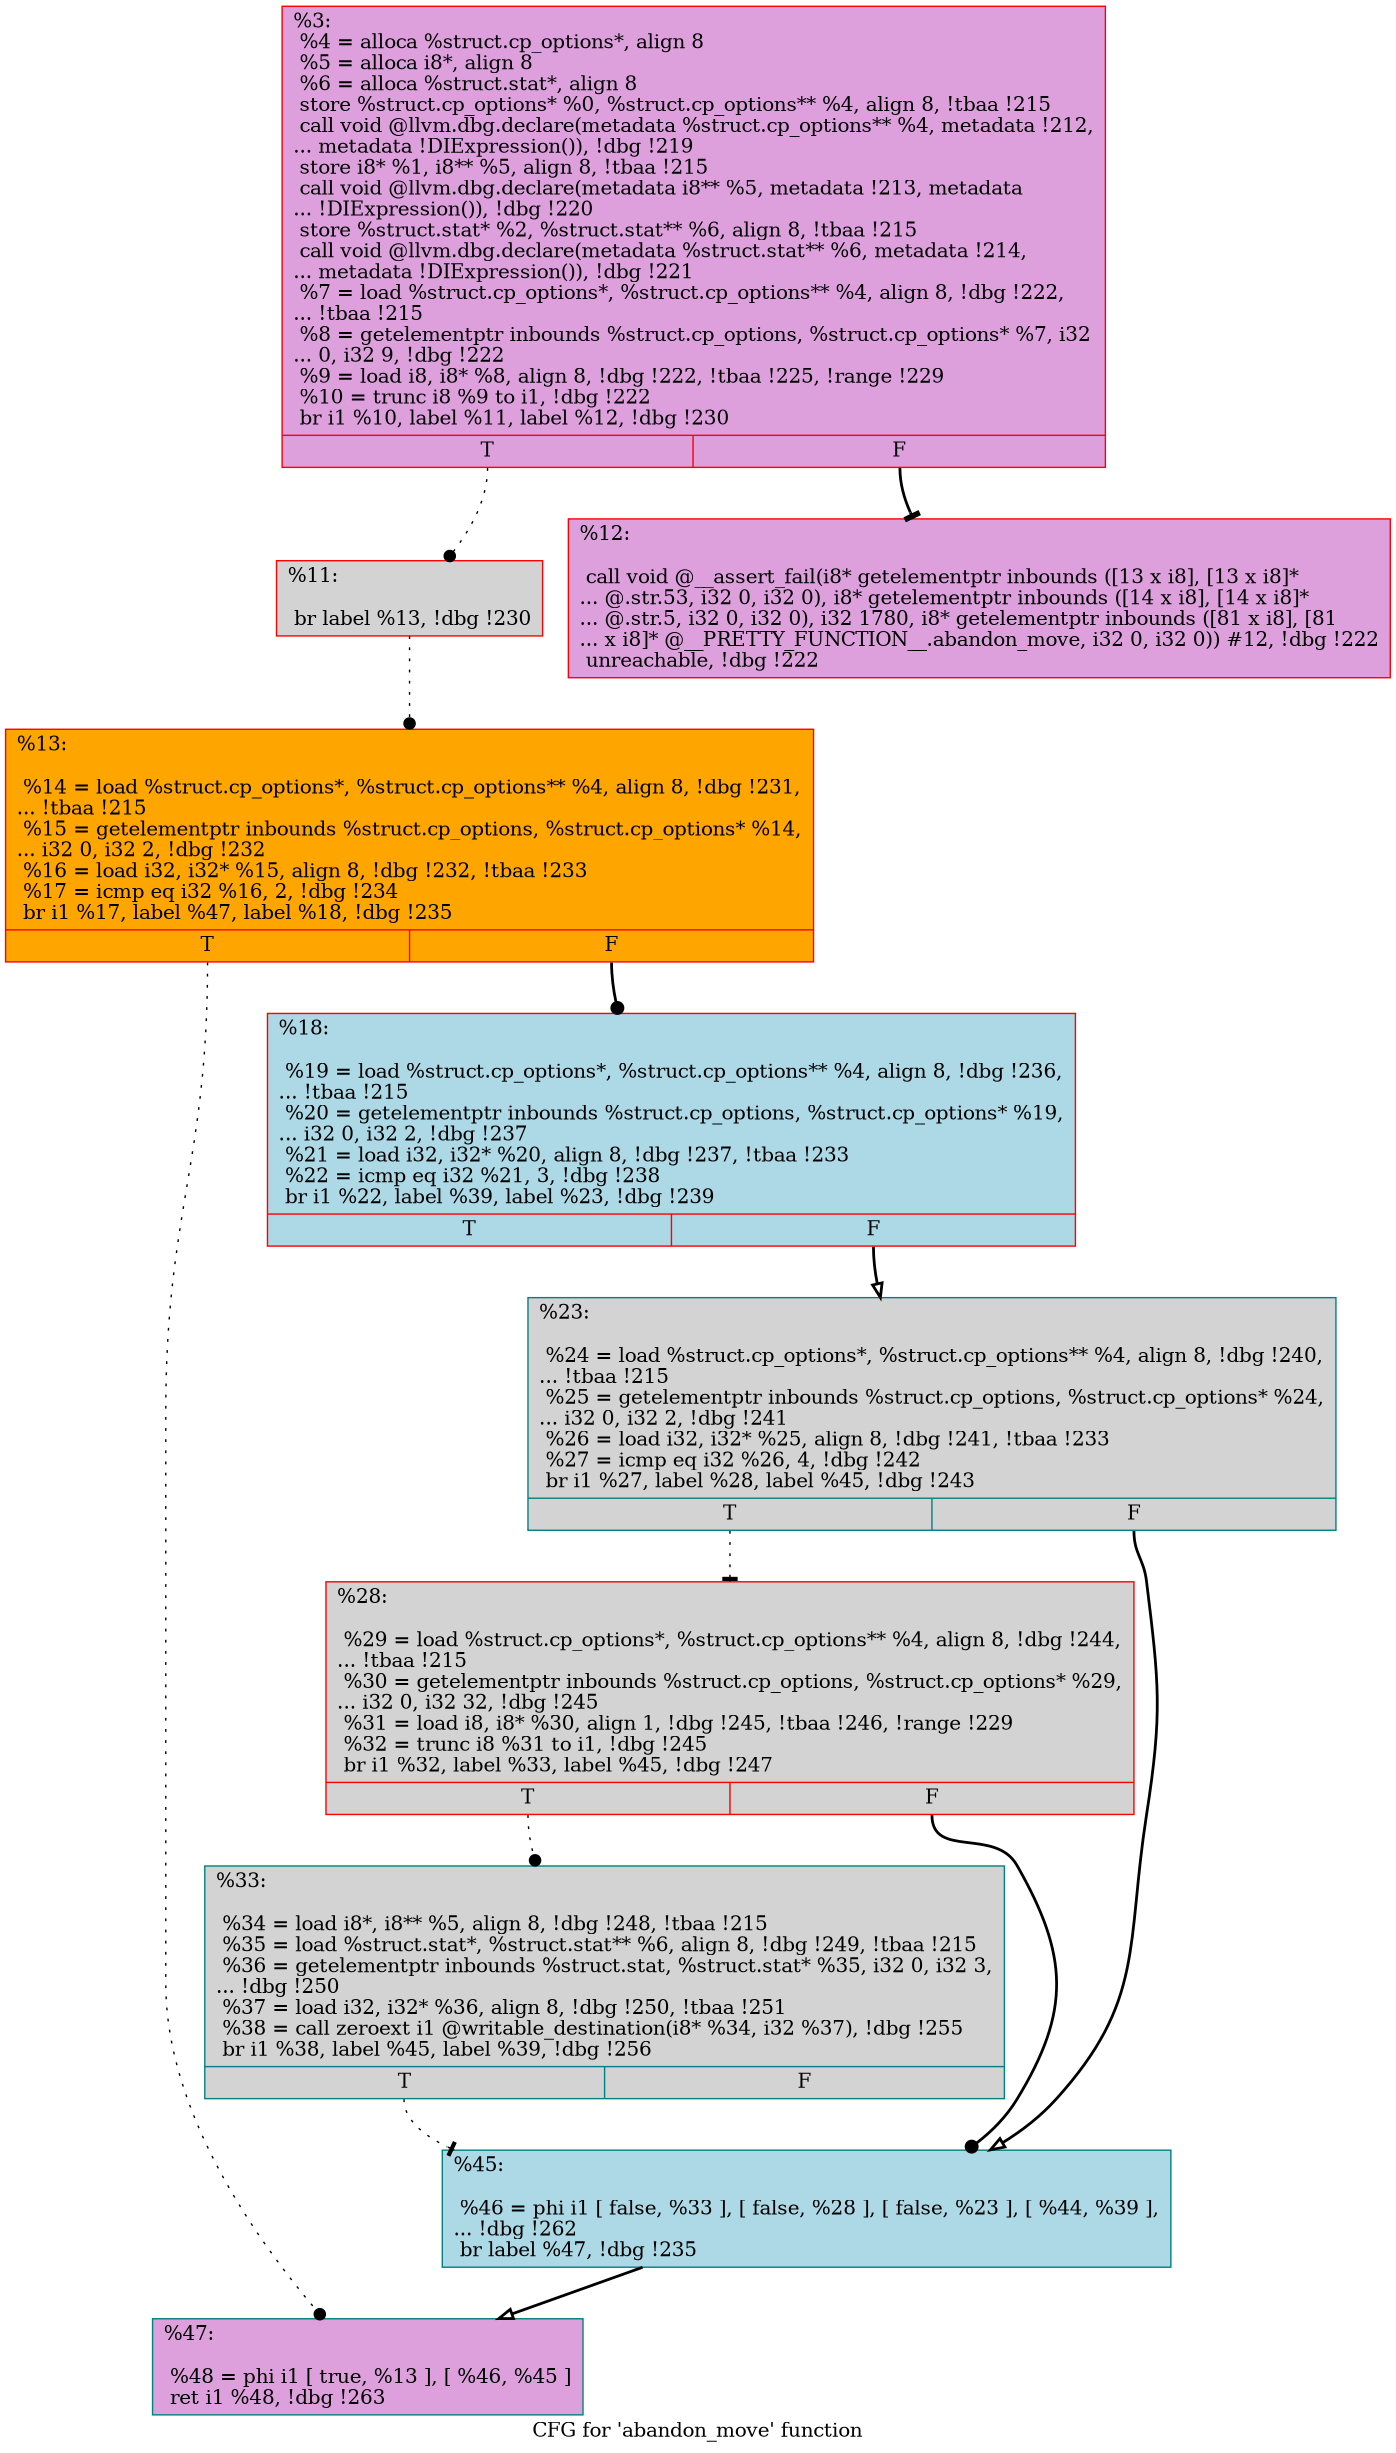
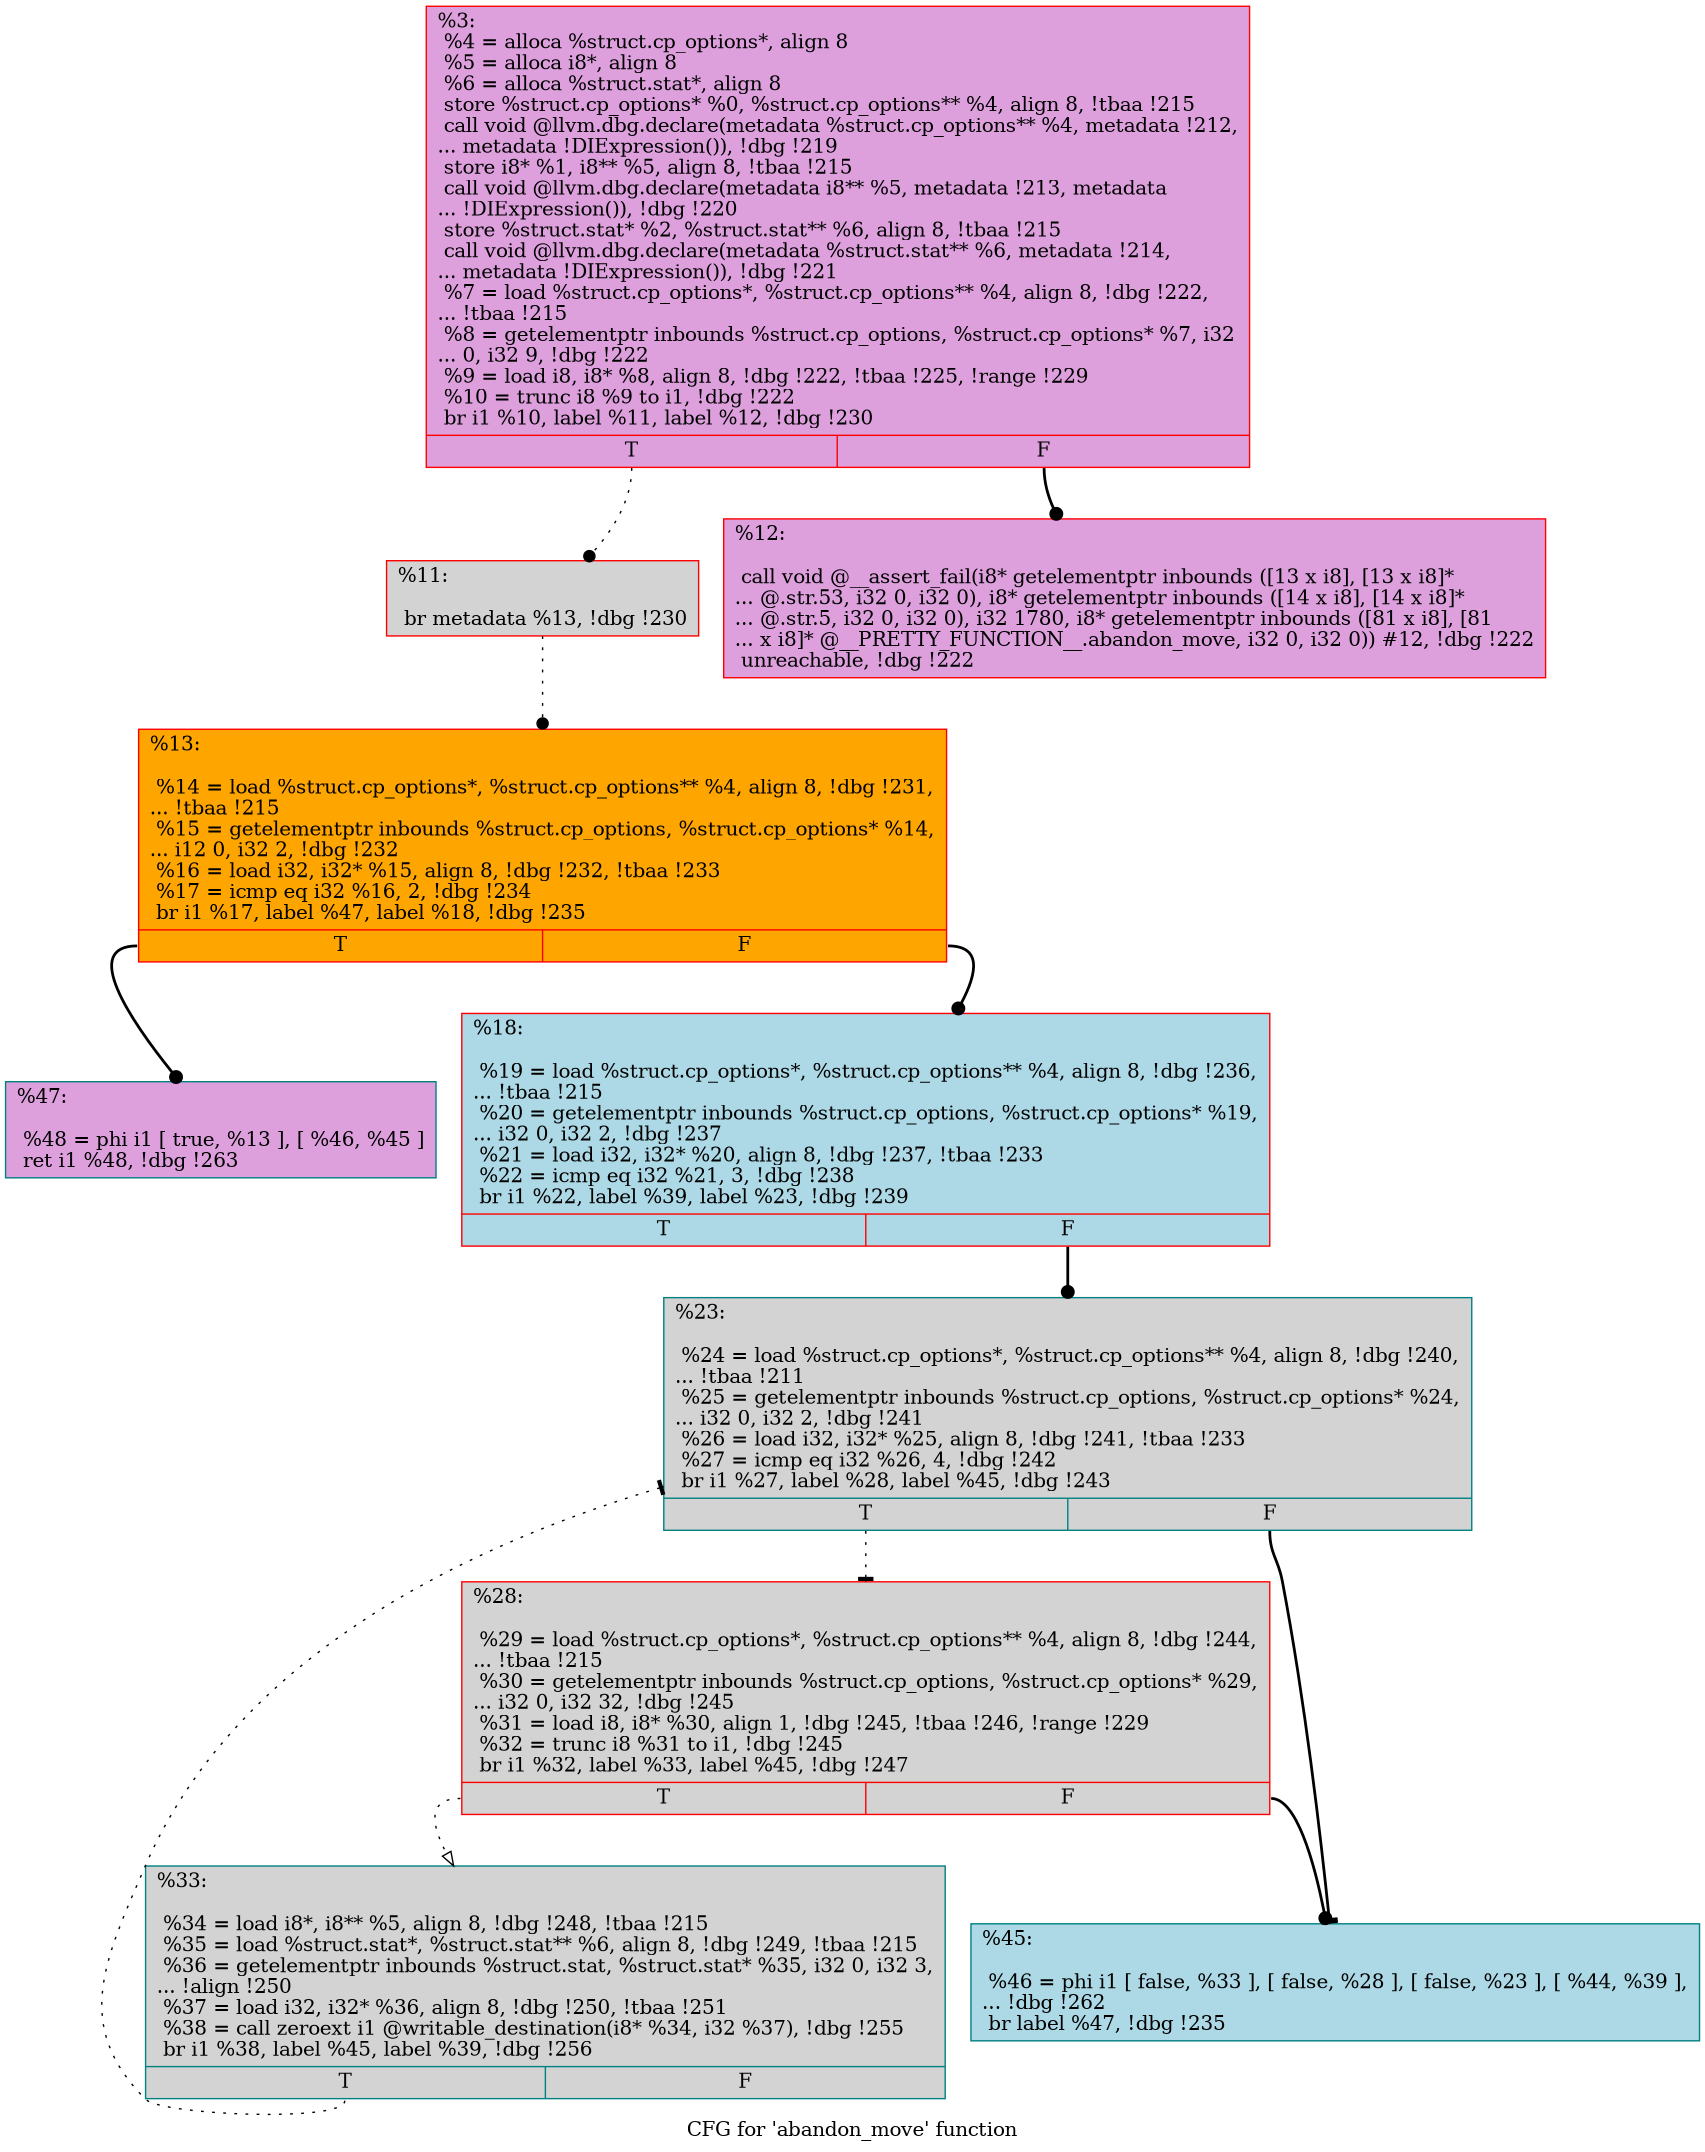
(903, 491) -> (1047, 489)
(410, 619) -> (543, 619)
(141, 850) -> (274, 850)
(874, 1265) -> (1068, 1267)
(605, 1377) -> (740, 1377)
(166, 1655) -> (126, 1007)
(529, 1835) -> (435, 1819)
(1141, 1858) -> (1305, 1723)
(278, 1987) -> (224, 1987)
(419, 2128) -> (195, 1780)
(577, 2291) -> none
